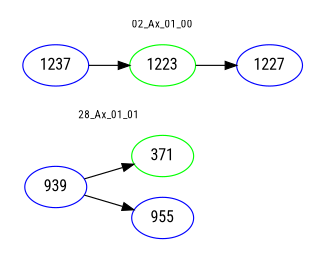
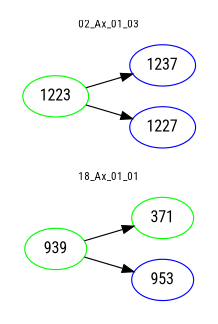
(163, 25) -> (109, 25)
(103, 65) -> (104, 83)
(109, 115) -> (109, 177)
(56, 187) -> (56, 249)
(163, 218) -> (163, 280)
